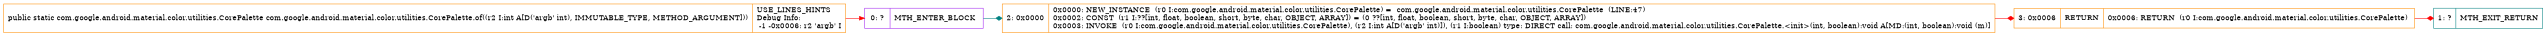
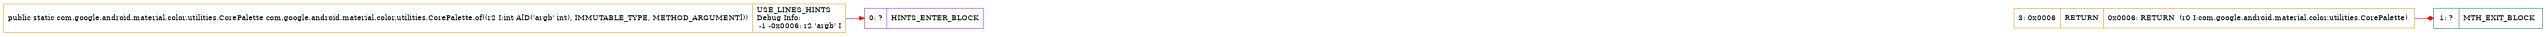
(935, 18) -> (935, 18)
(1499, 18) -> none
(2499, 18) -> (2499, 18)
